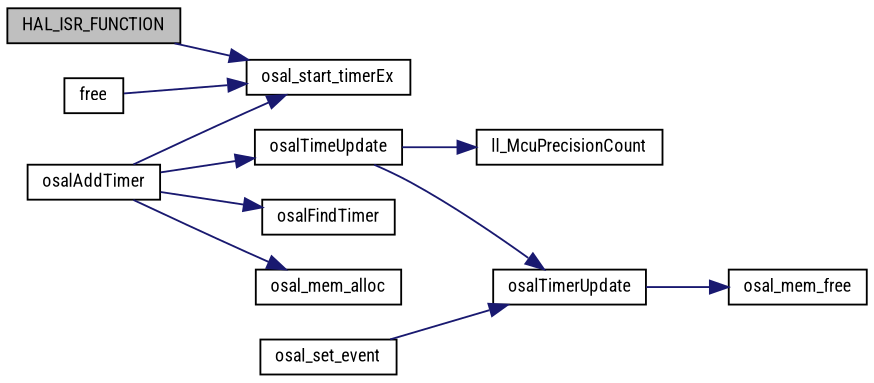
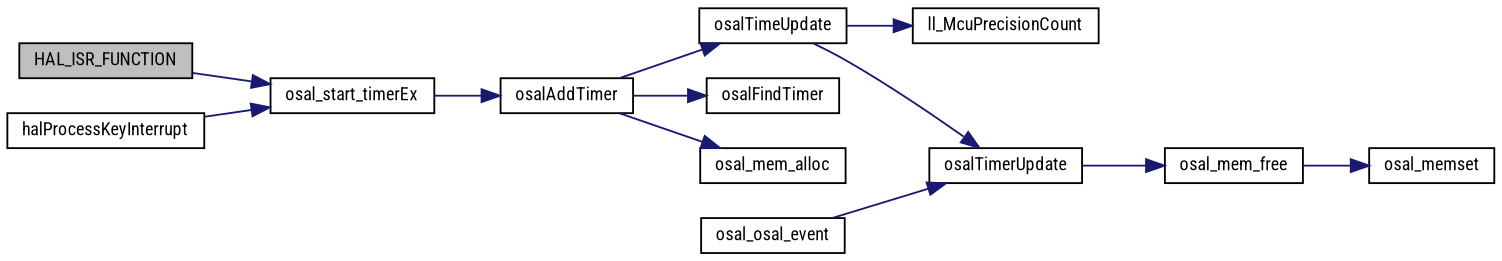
(94, 96) -> (106, 131)
(201, 133) -> (458, 96)
none -> (1432, 166)
(328, 357) -> (773, 236)
